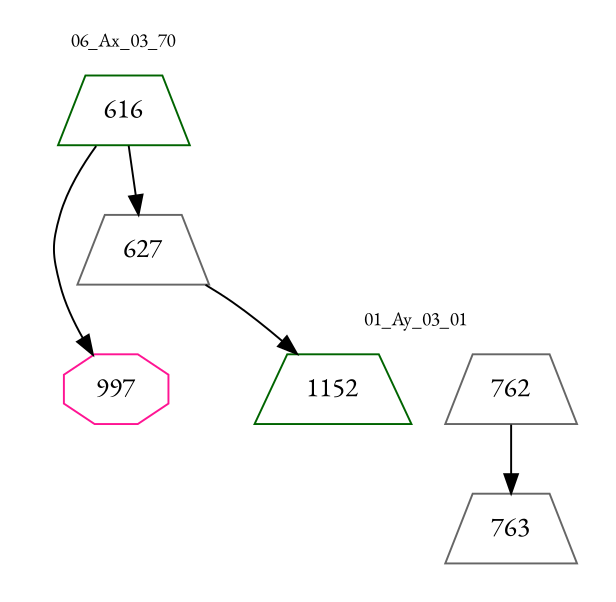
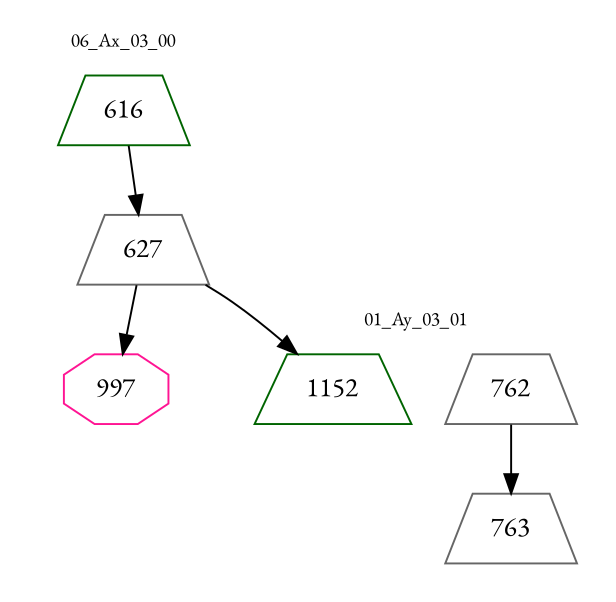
(124, 42) -> (124, 42)
(55, 240) -> (132, 310)
